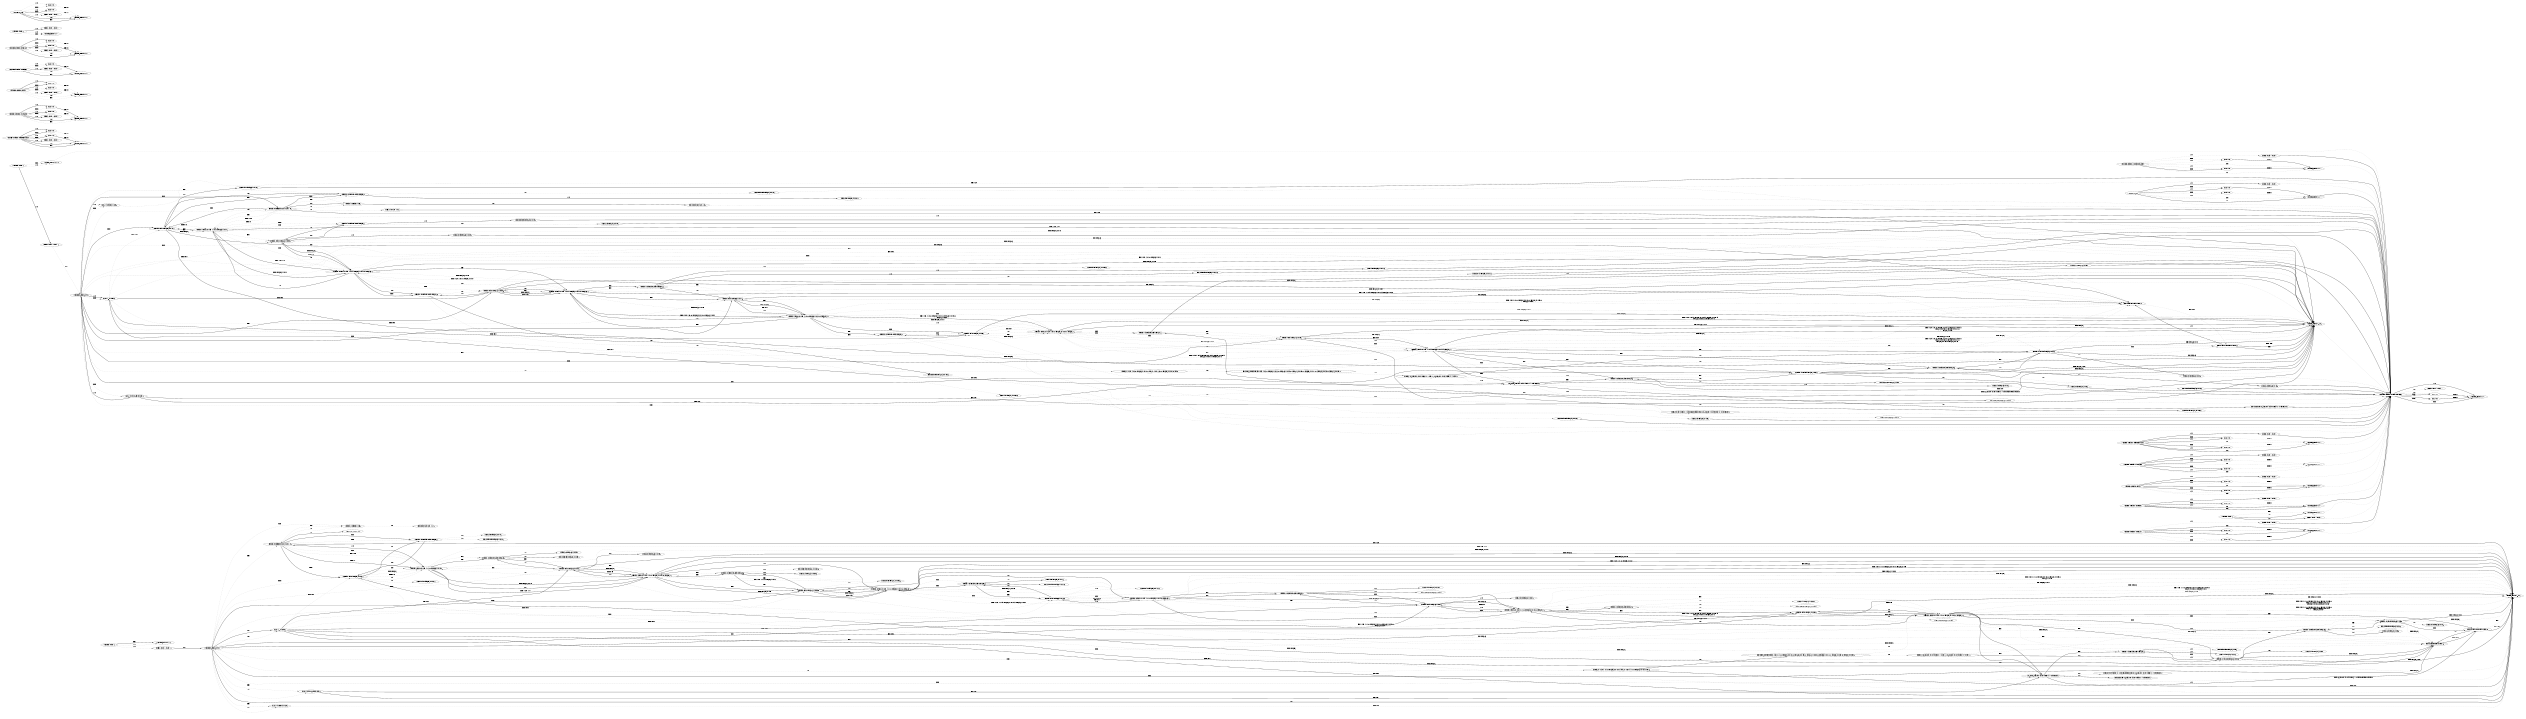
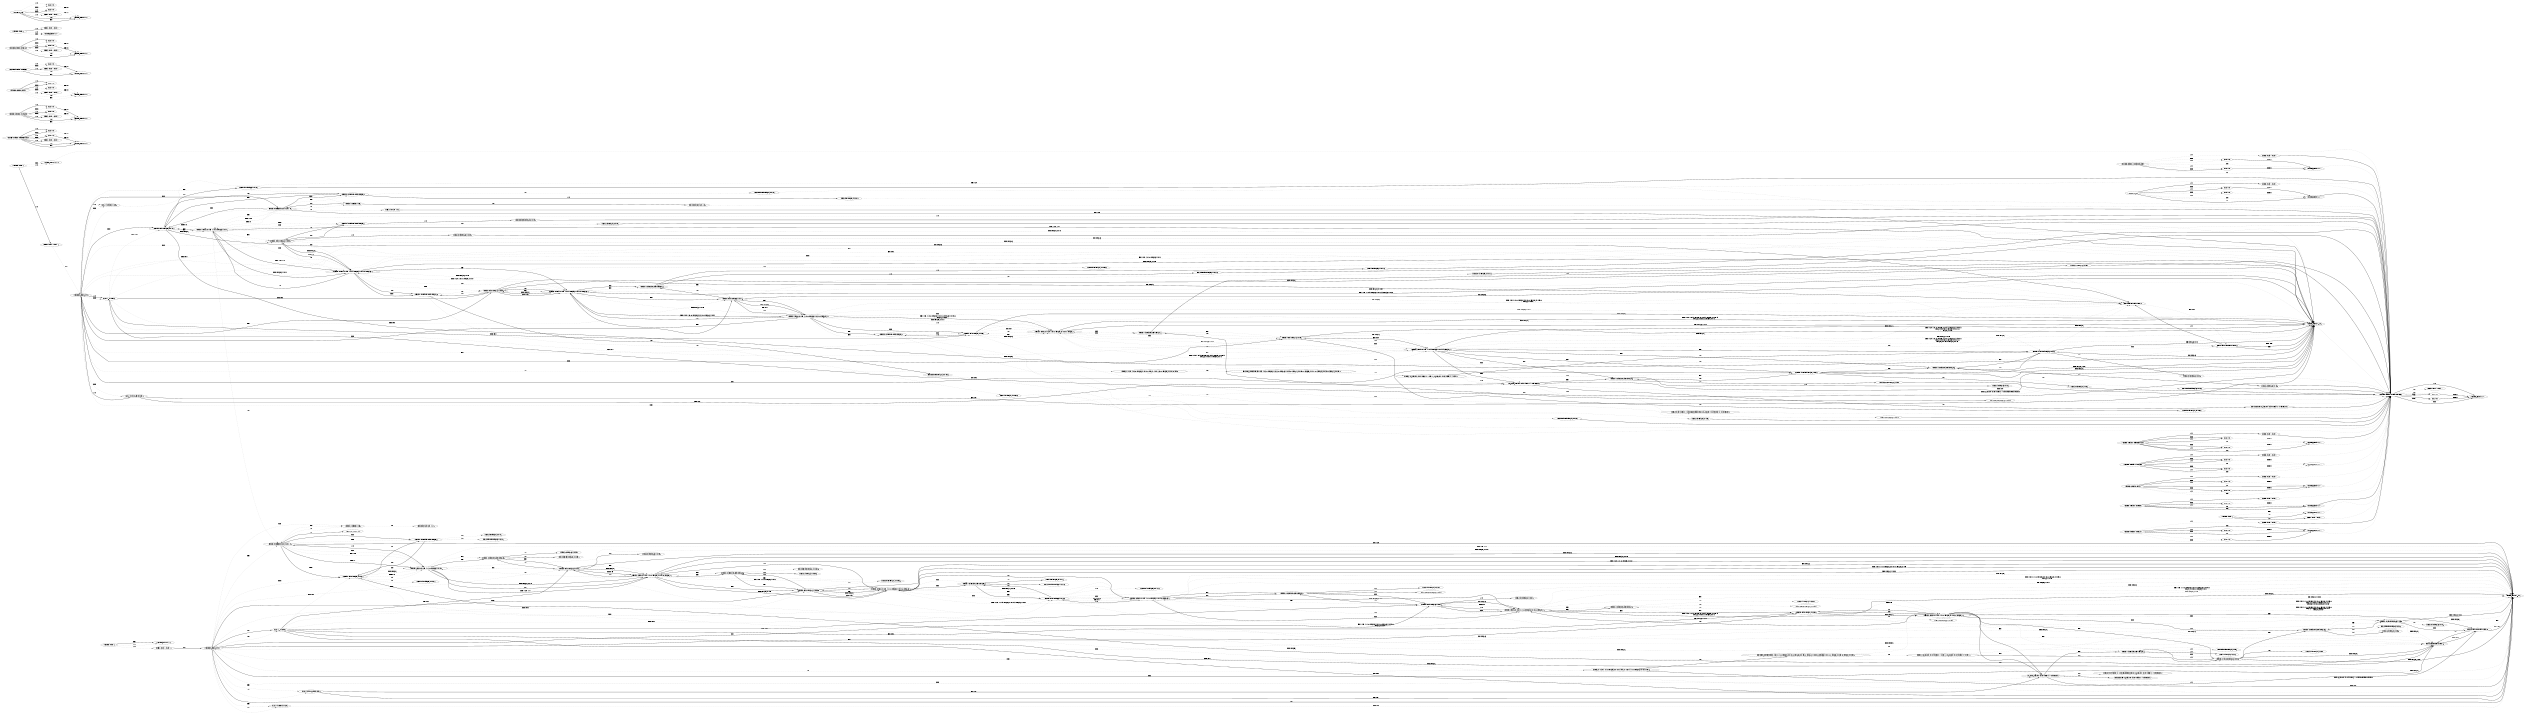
(237, 214) -> (232, 391)
